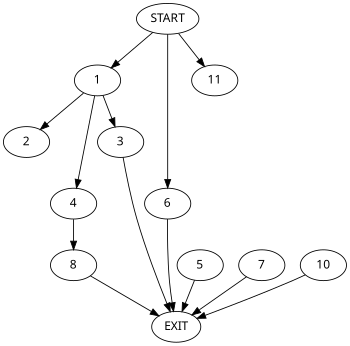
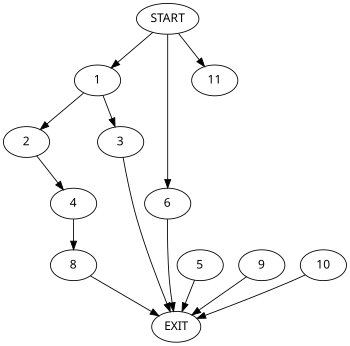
(86, 138) -> (47, 169)
(262, 265) -> (262, 265)
